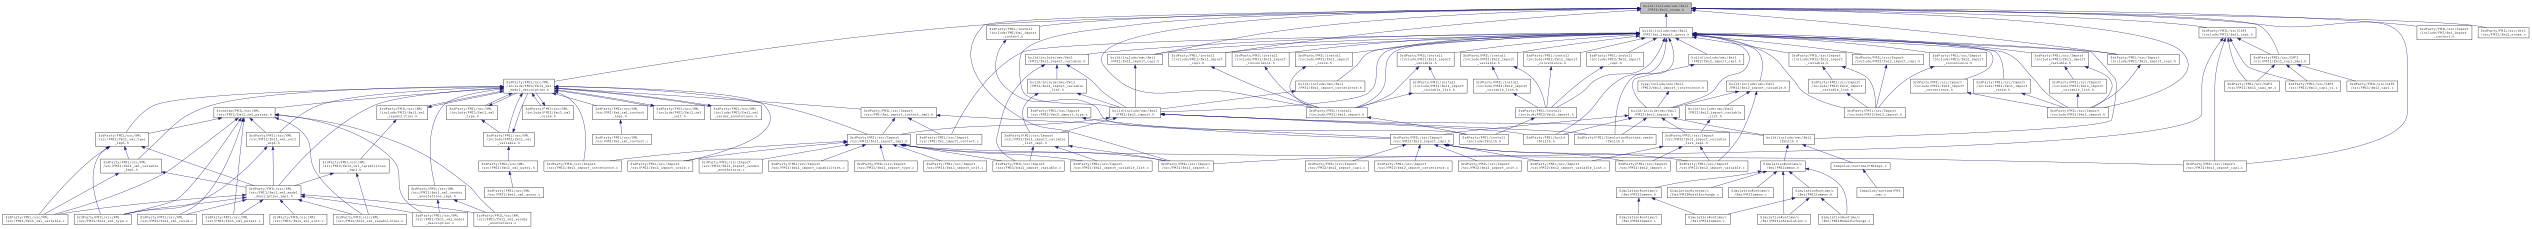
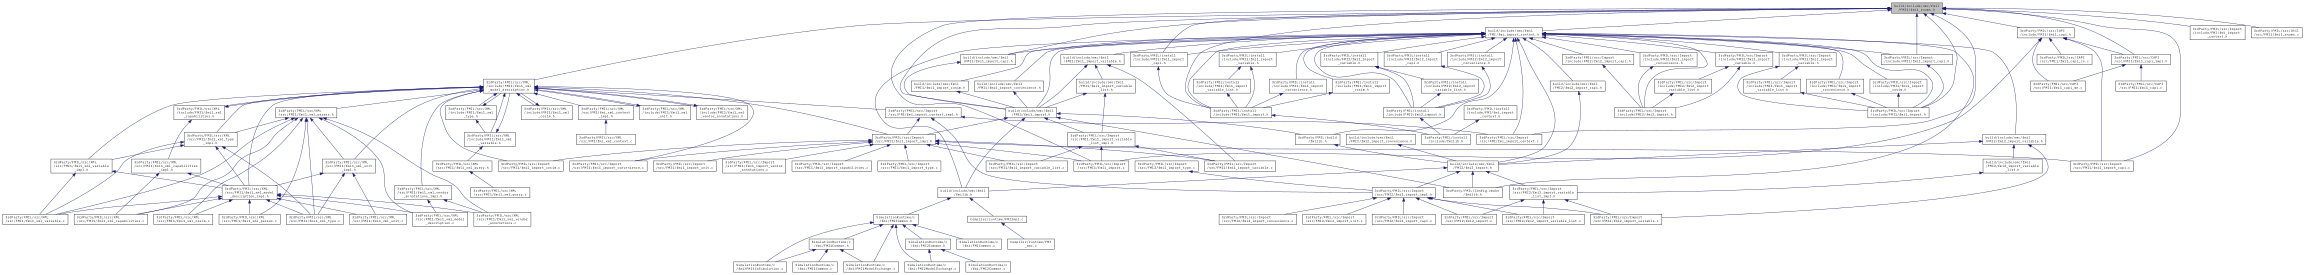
(1338, 12) -> (1808, 129)
(1666, 33) -> (1514, 33)
(2298, 74) -> none
none -> (940, 86)
(1673, 86) -> (1381, 139)
(244, 113) -> (306, 113)
(1593, 127) -> (1376, 153)
(1615, 139) -> (1473, 193)
none -> (365, 195)
(1675, 207) -> (931, 257)
